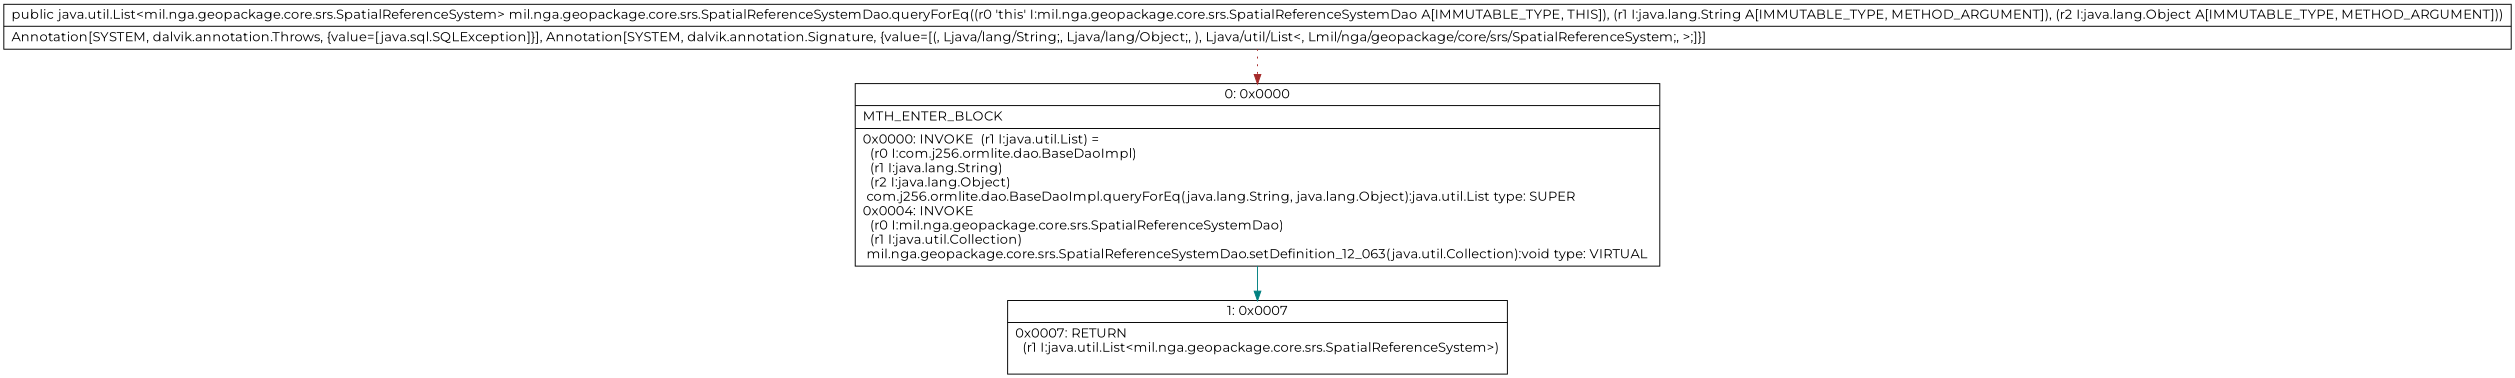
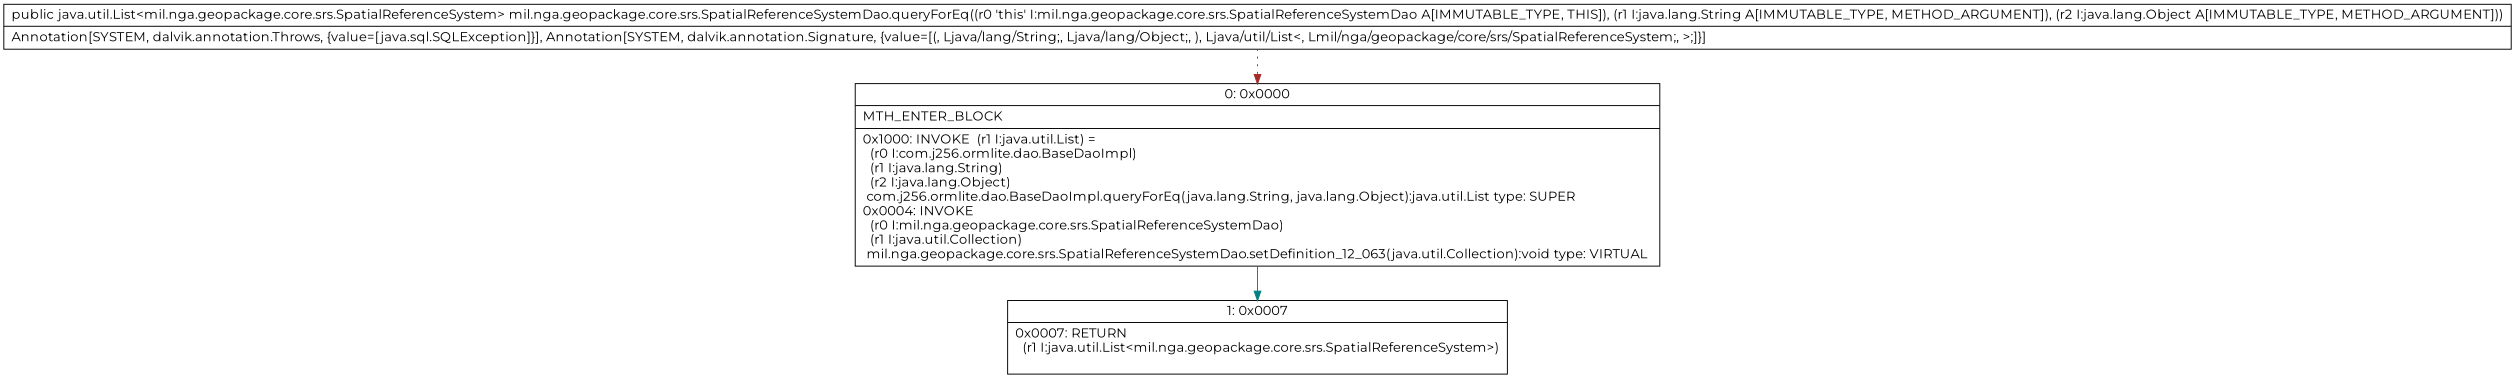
(983, 140) -> (981, 140)
